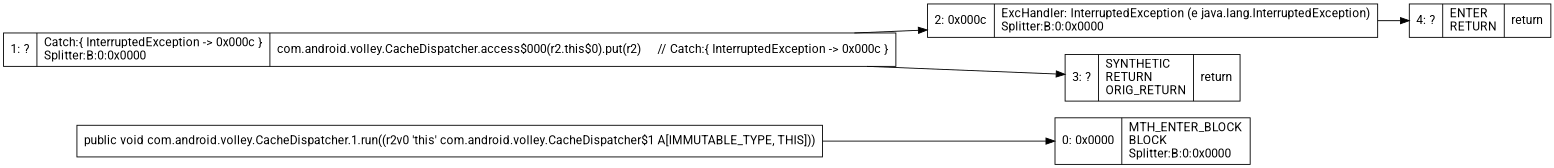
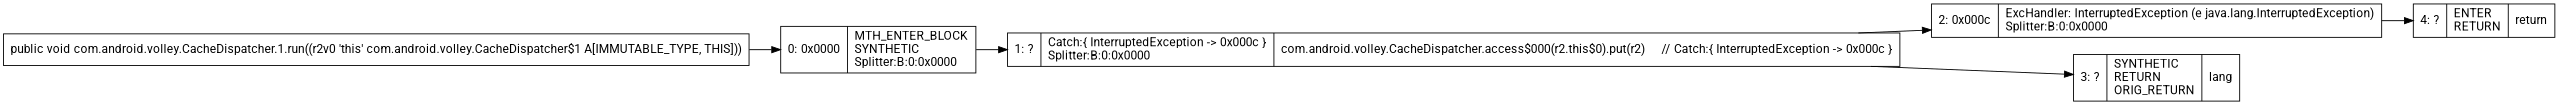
none -> (987, 50)
(1217, 77) -> (2221, 77)
(1148, 141) -> (887, 49)
